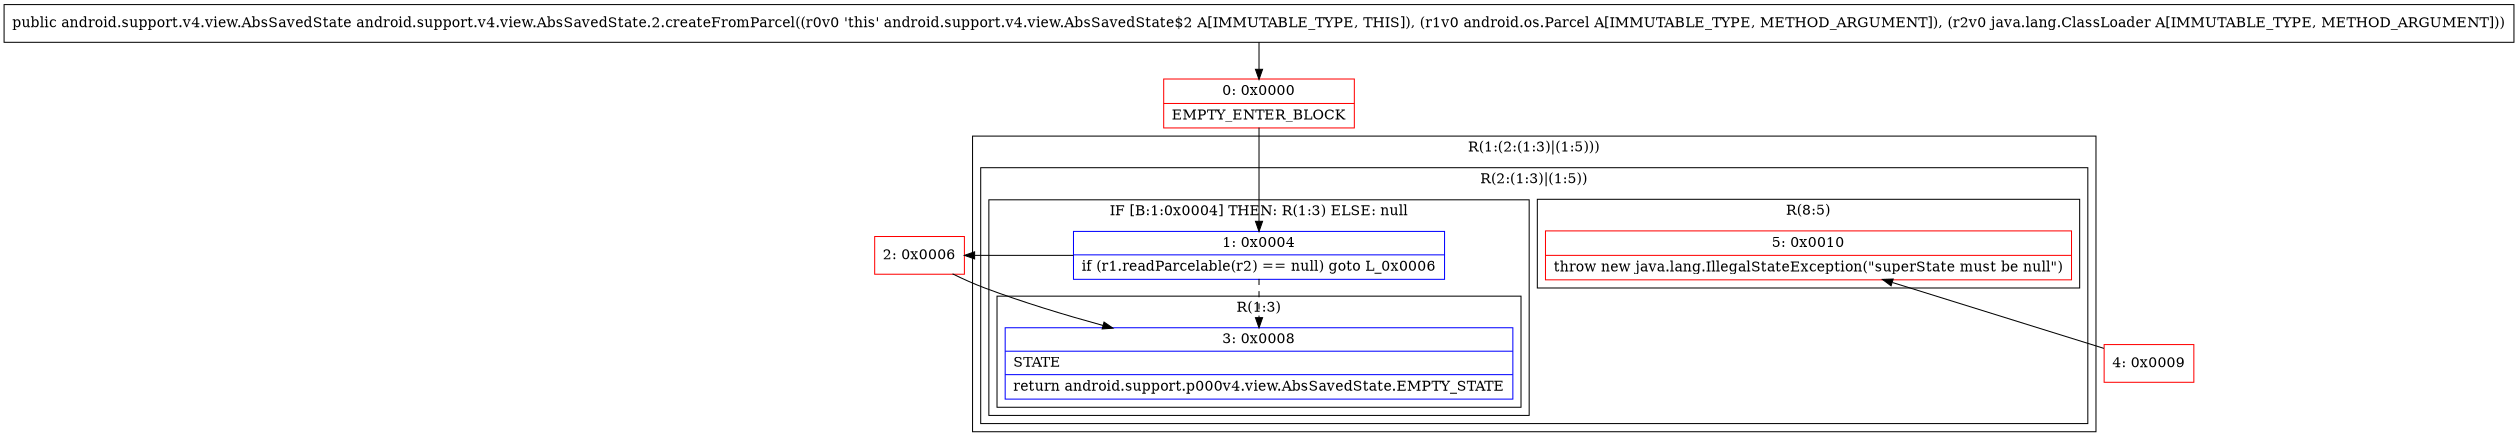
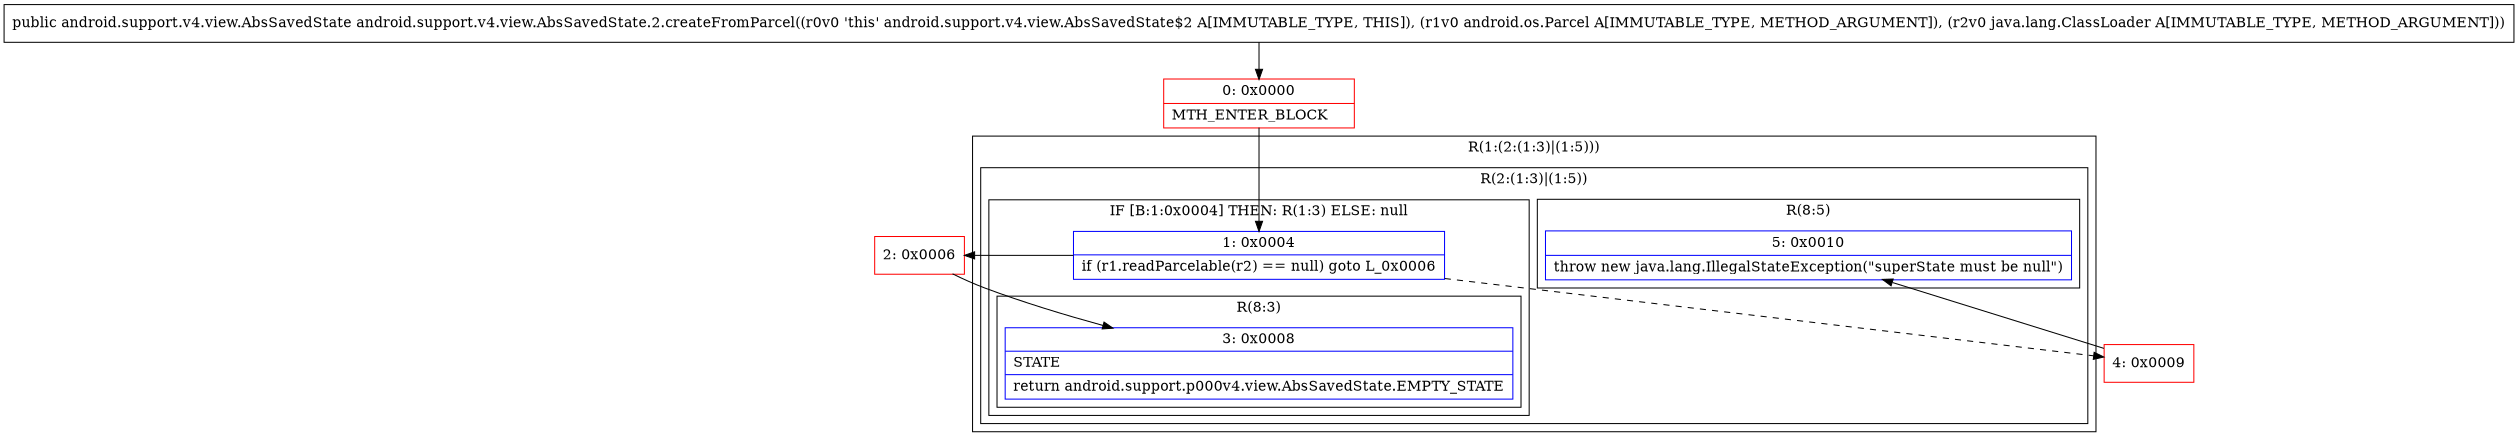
(1259, 115) -> (1250, 115)
(1808, 255) -> (1808, 255)
(1259, 303) -> (1769, 317)
(1259, 308) -> (1259, 308)
